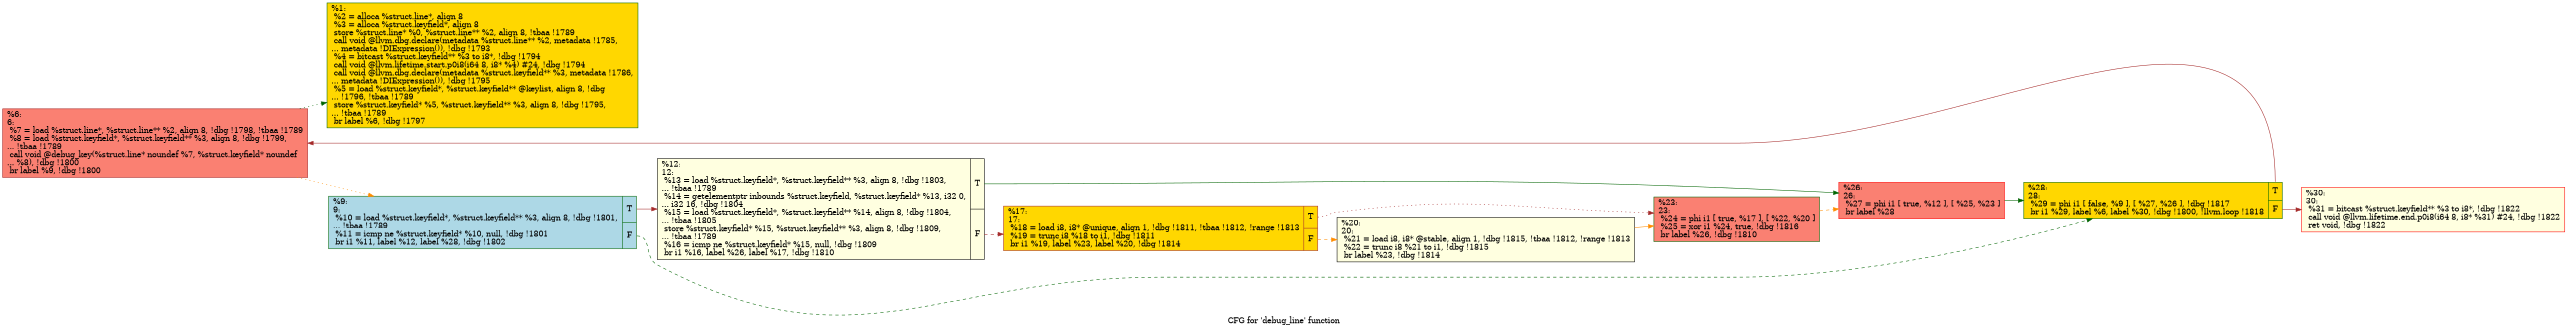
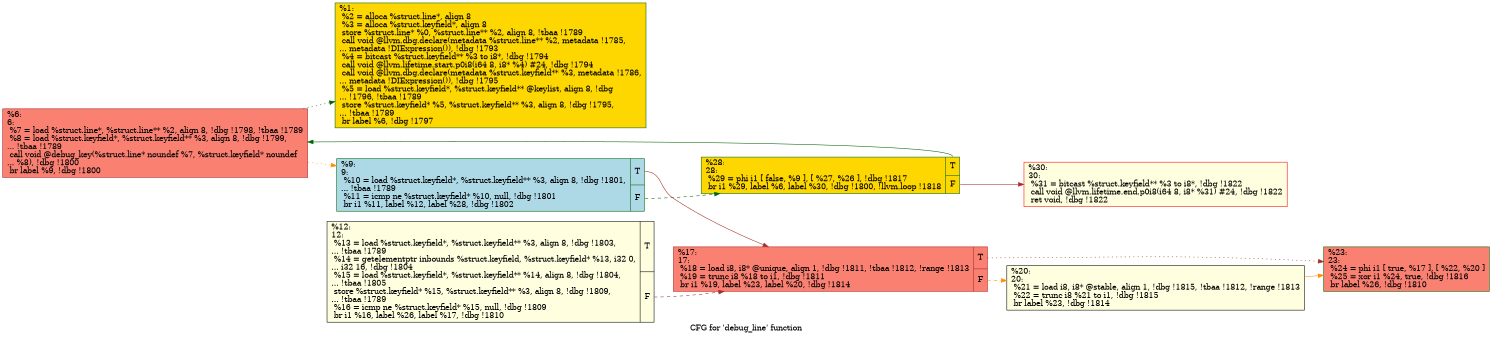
(1336, 143) -> (633, 142)
(1922, 201) -> none
(644, 209) -> (699, 214)
(1161, 228) -> (830, 269)
